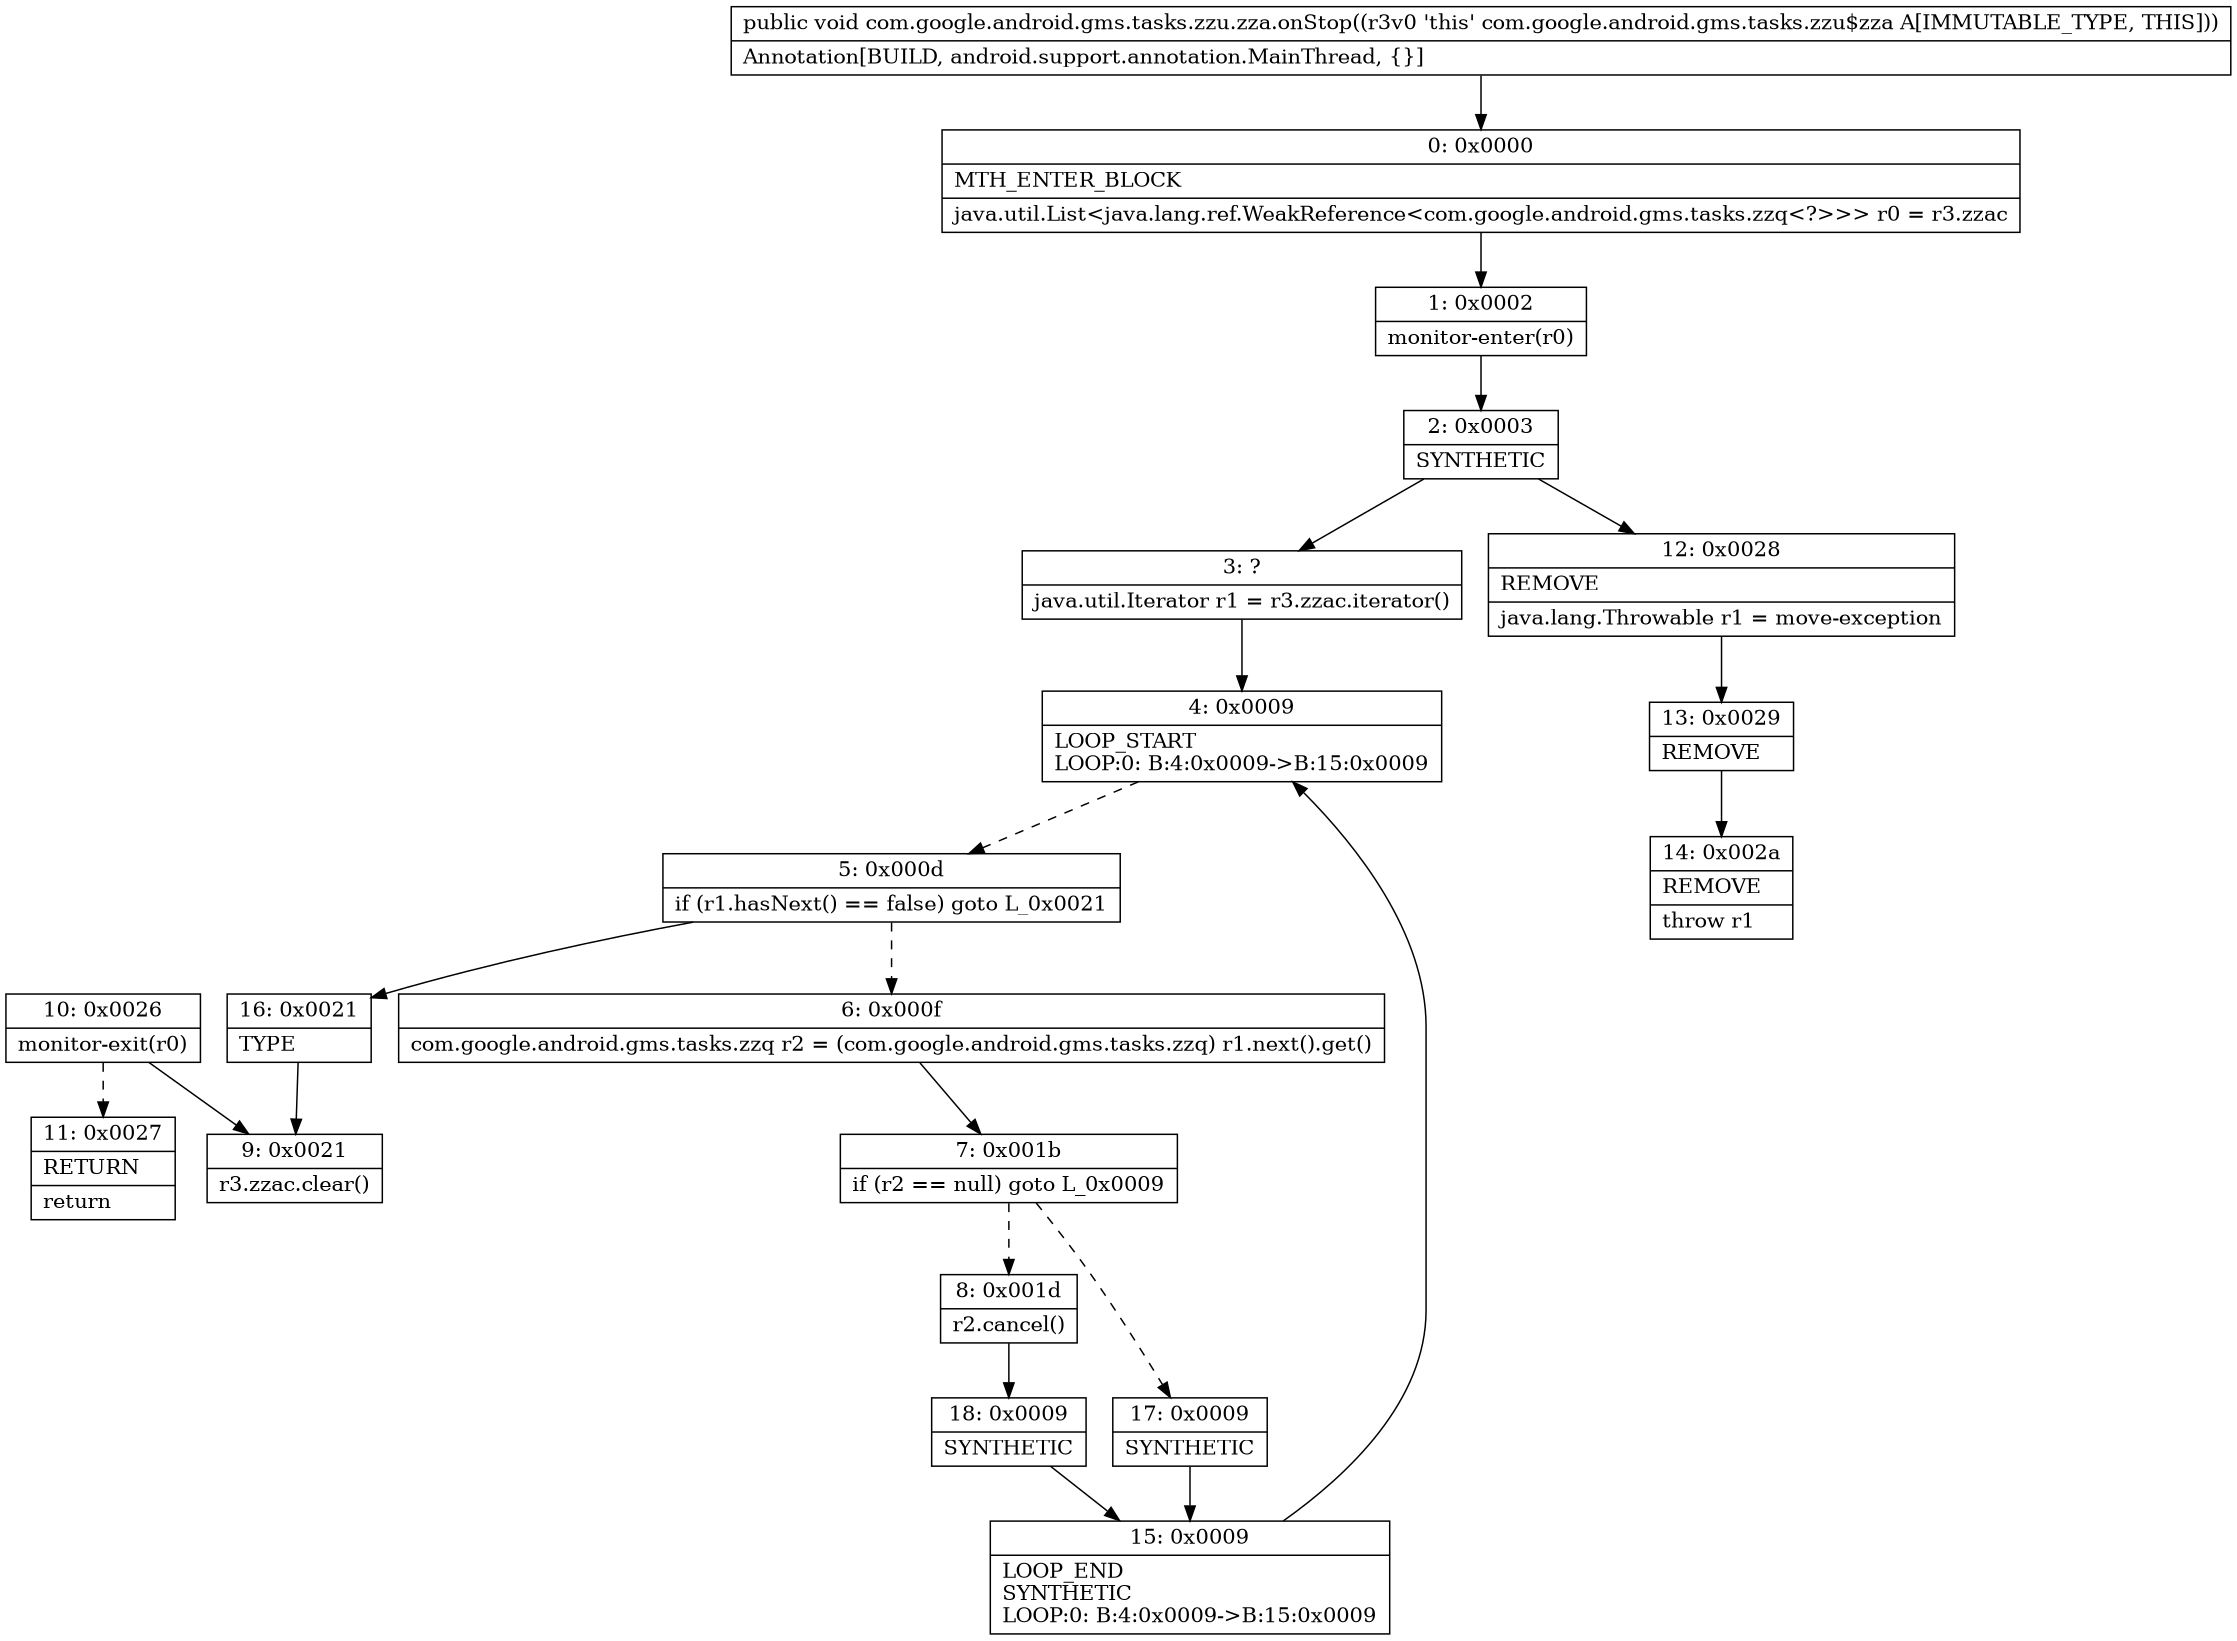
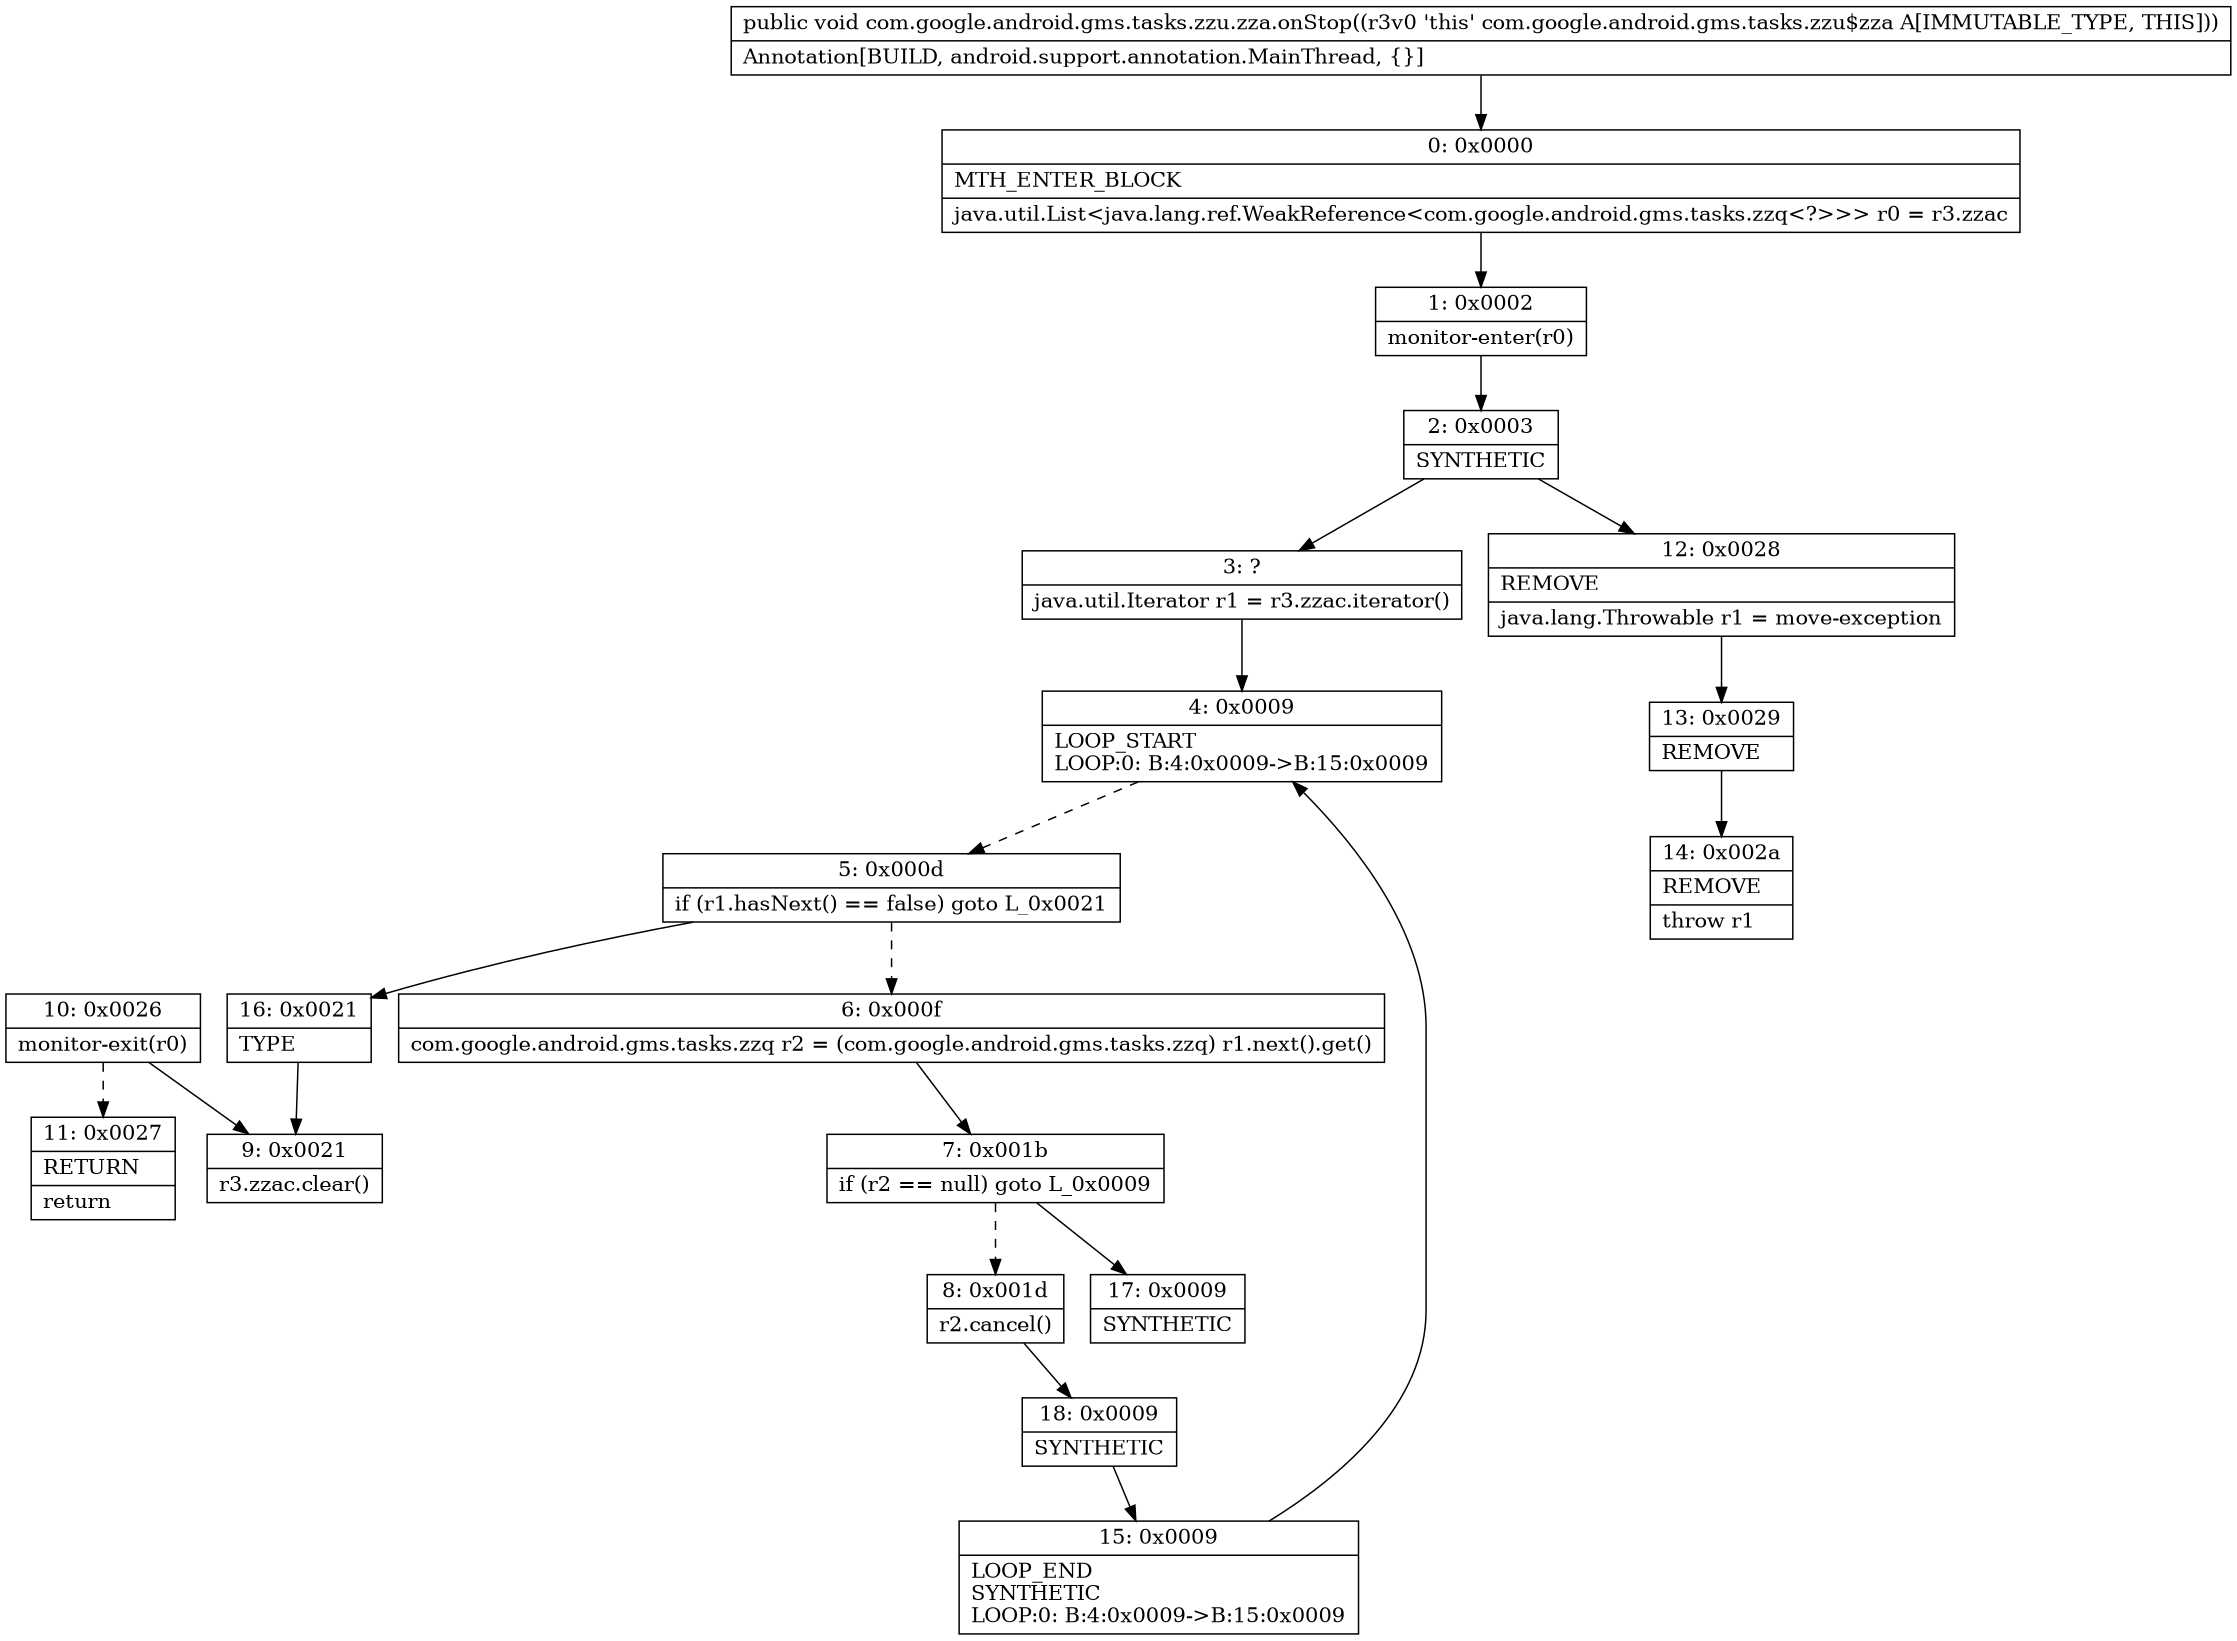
(1103, 1291) -> (1076, 1234)
(1190, 1486) -> none
